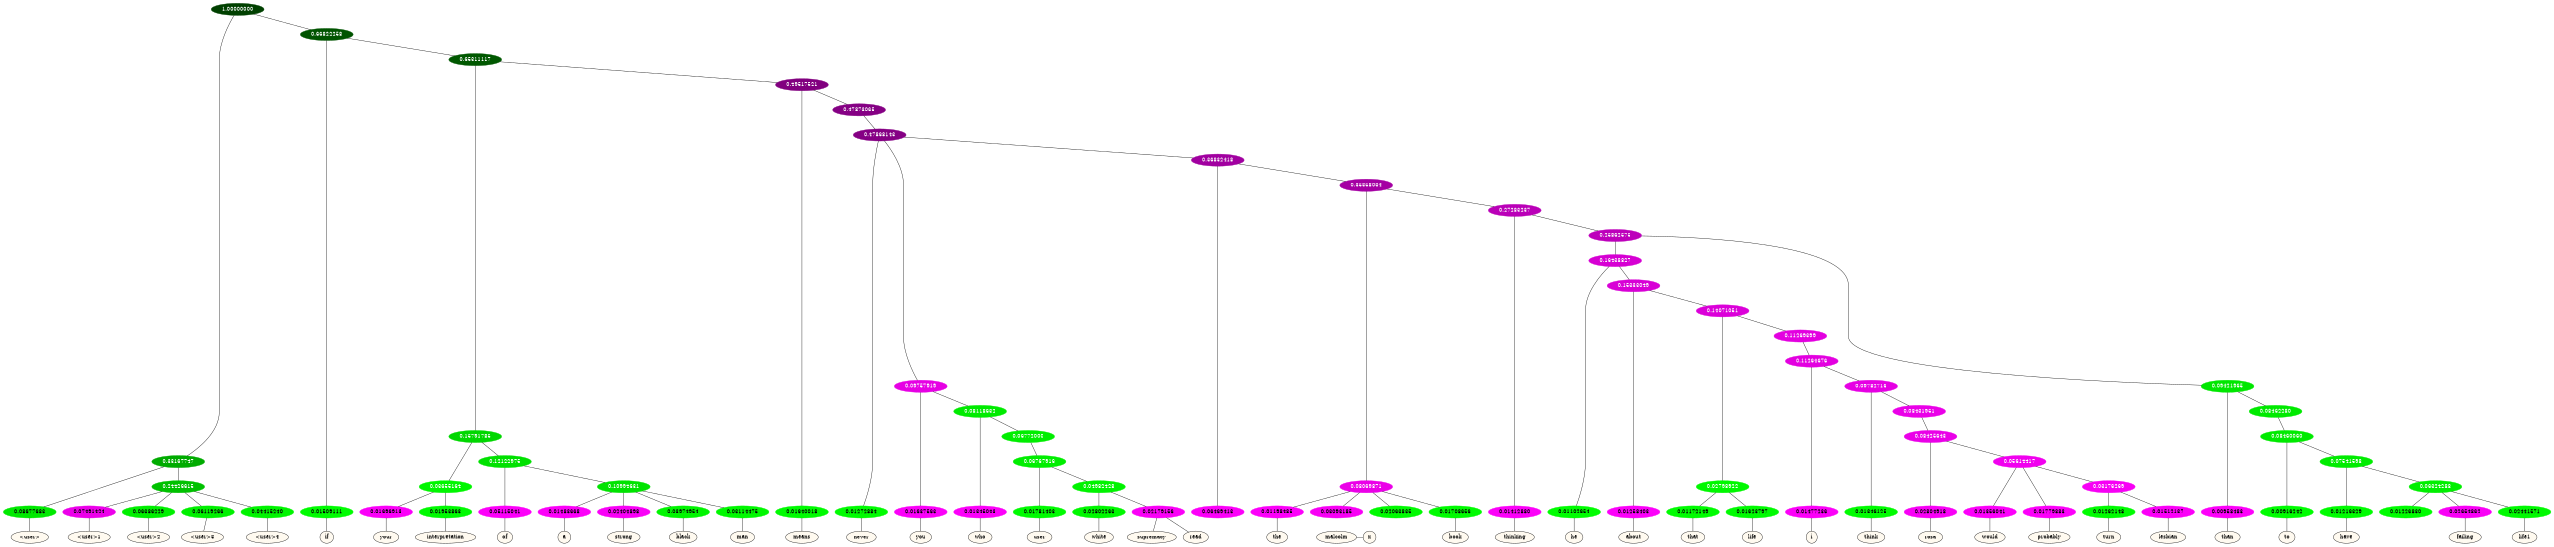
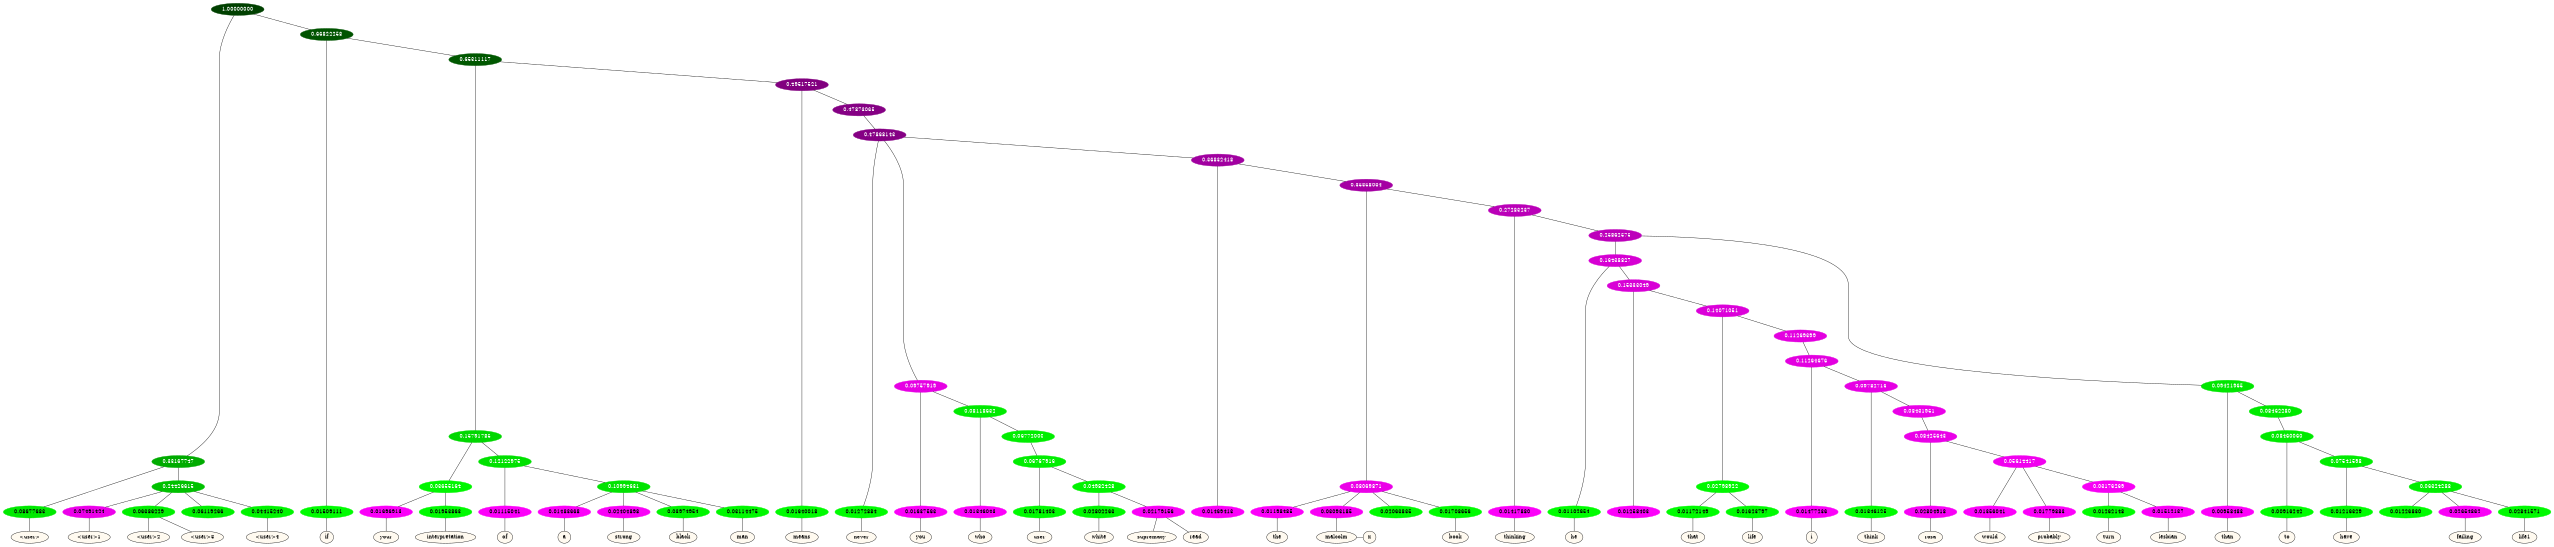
(505, 512) -> (505, 512)
(980, 512) -> (980, 512)
(1218, 512) -> (1218, 512)
(1515, 512) -> (1515, 512)
(2525, 512) -> (2525, 512)
(205, 525) -> (176, 525)
none -> (1337, 525)
(1634, 537) -> none
